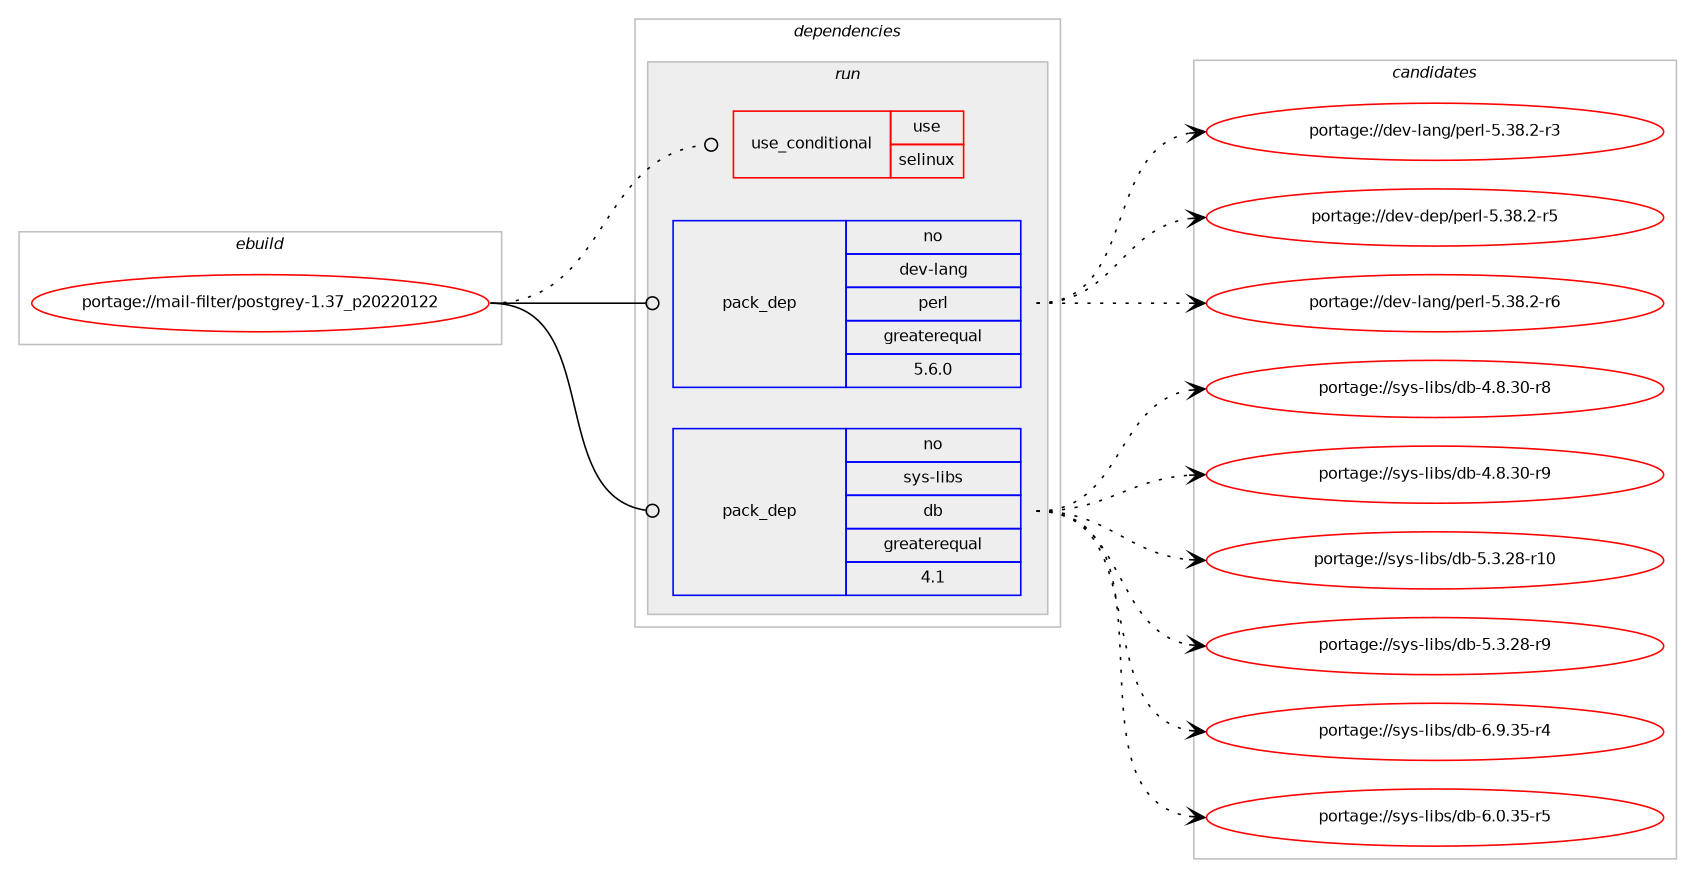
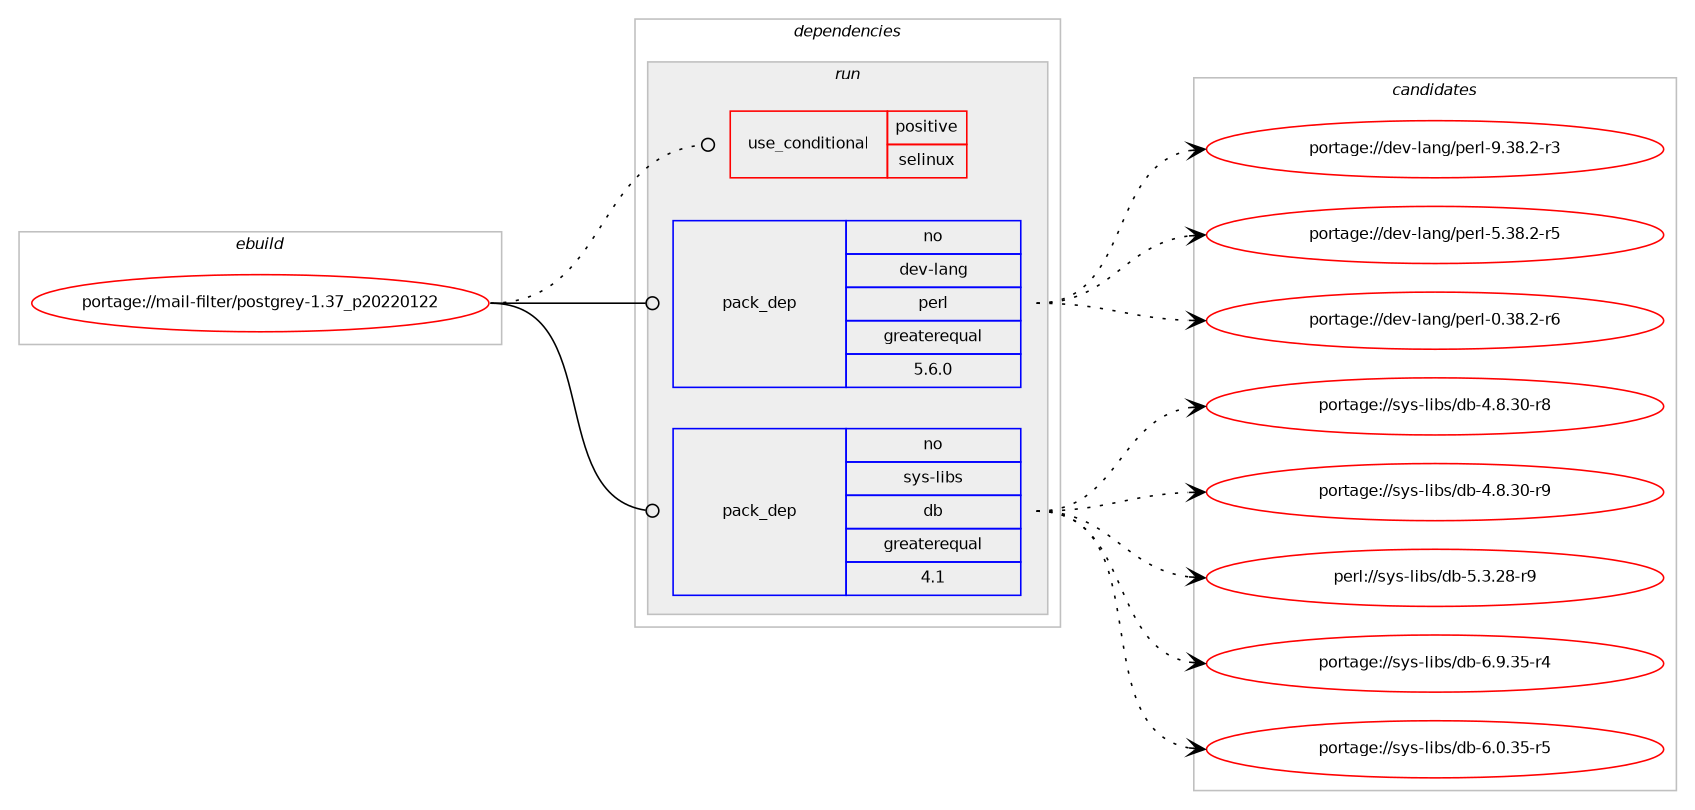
(927, 127) -> (927, 127)
(1435, 132) -> (1435, 149)
(1435, 217) -> (1435, 235)
(1435, 303) -> (1435, 321)
(1435, 560) -> none
(1435, 646) -> (1435, 578)
